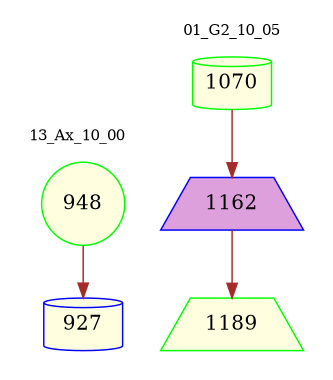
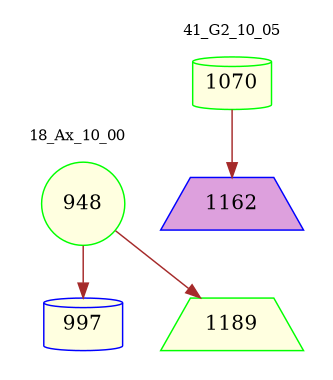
(232, 31) -> (232, 31)
(77, 136) -> (77, 136)
(232, 257) -> (159, 265)
(83, 324) -> (83, 324)
